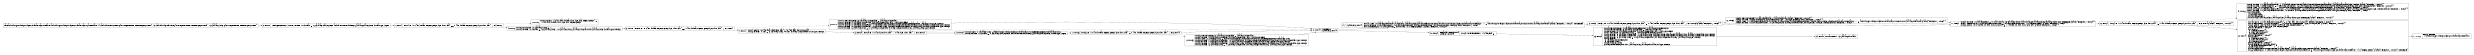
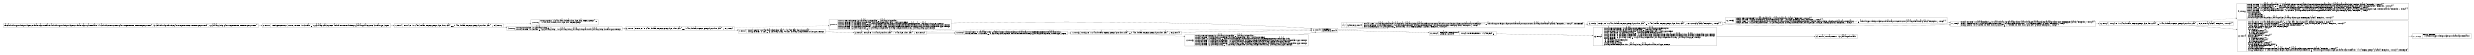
(2255, 15) -> (2255, 15)
